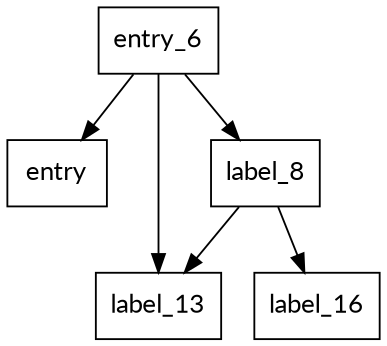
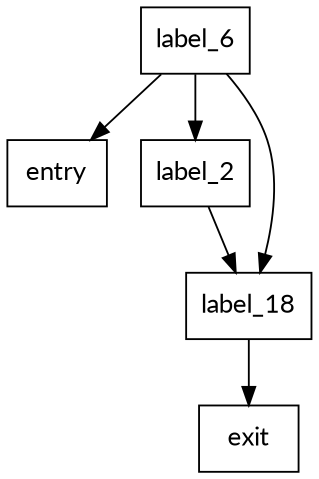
(159, 41) -> (195, 41)
(265, 173) -> (195, 173)
(159, 306) -> (249, 306)
(317, 306) -> none
none -> (249, 439)
